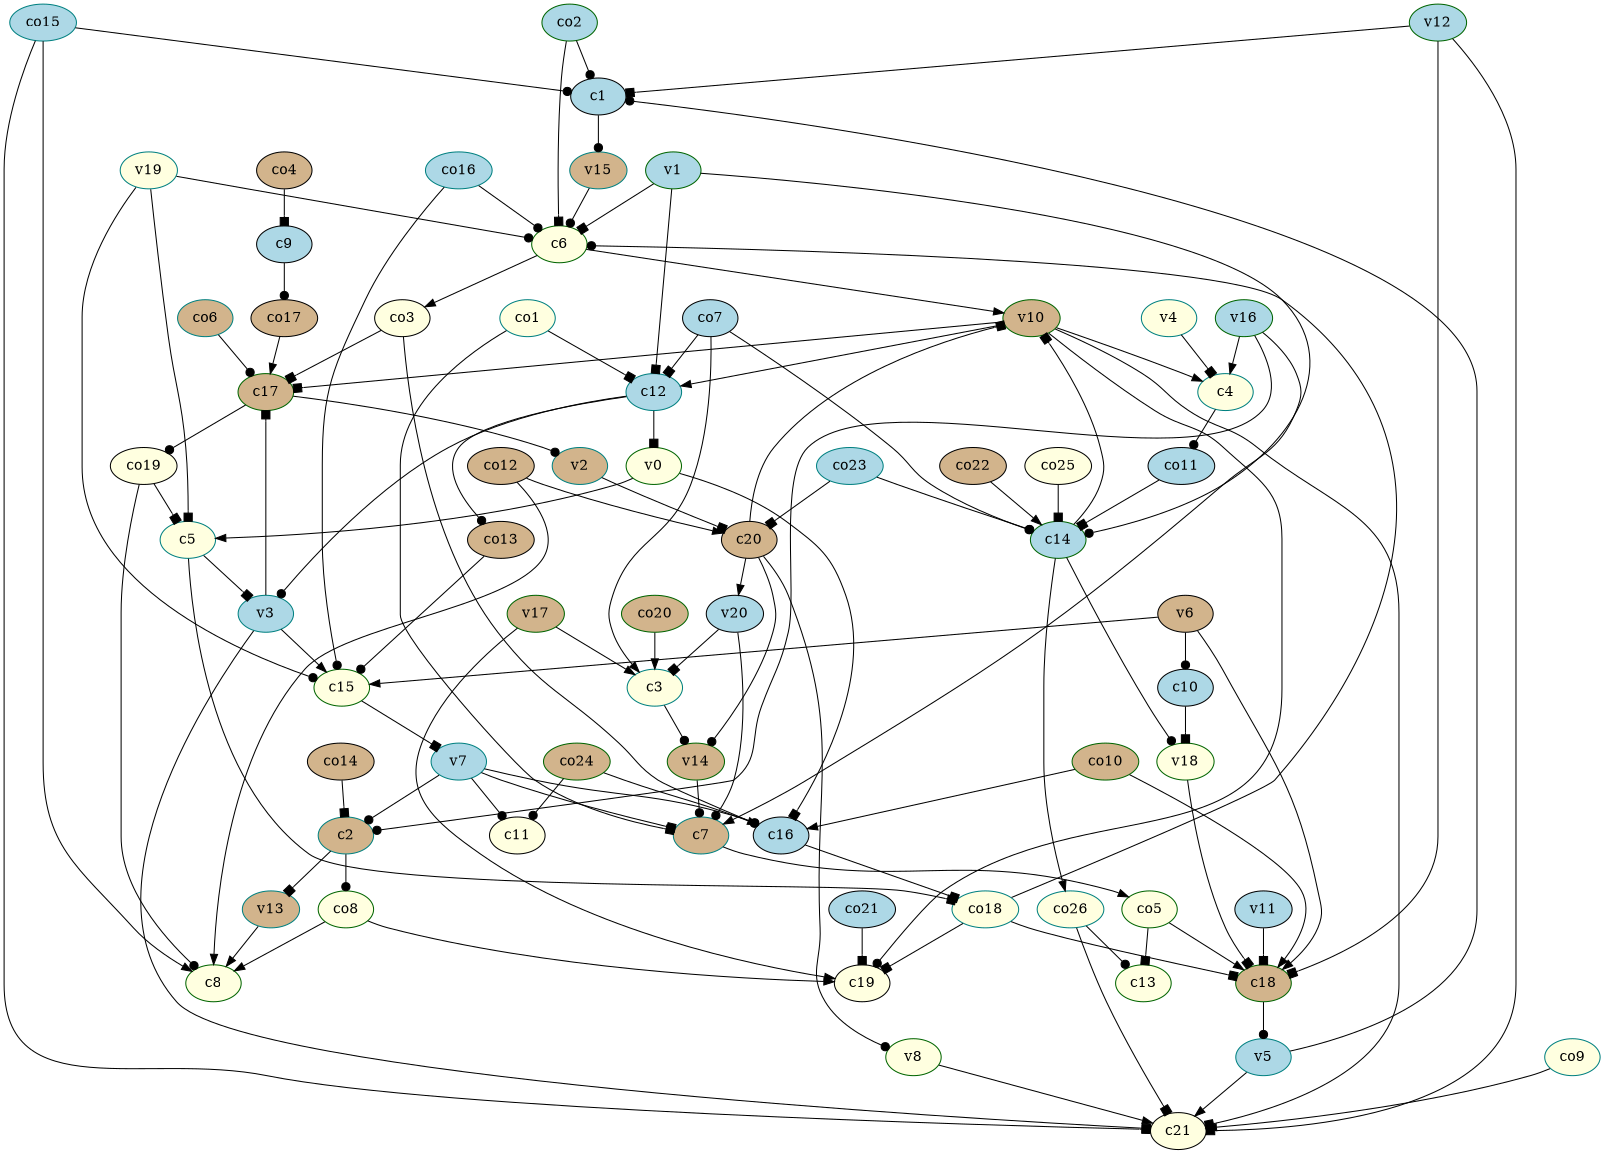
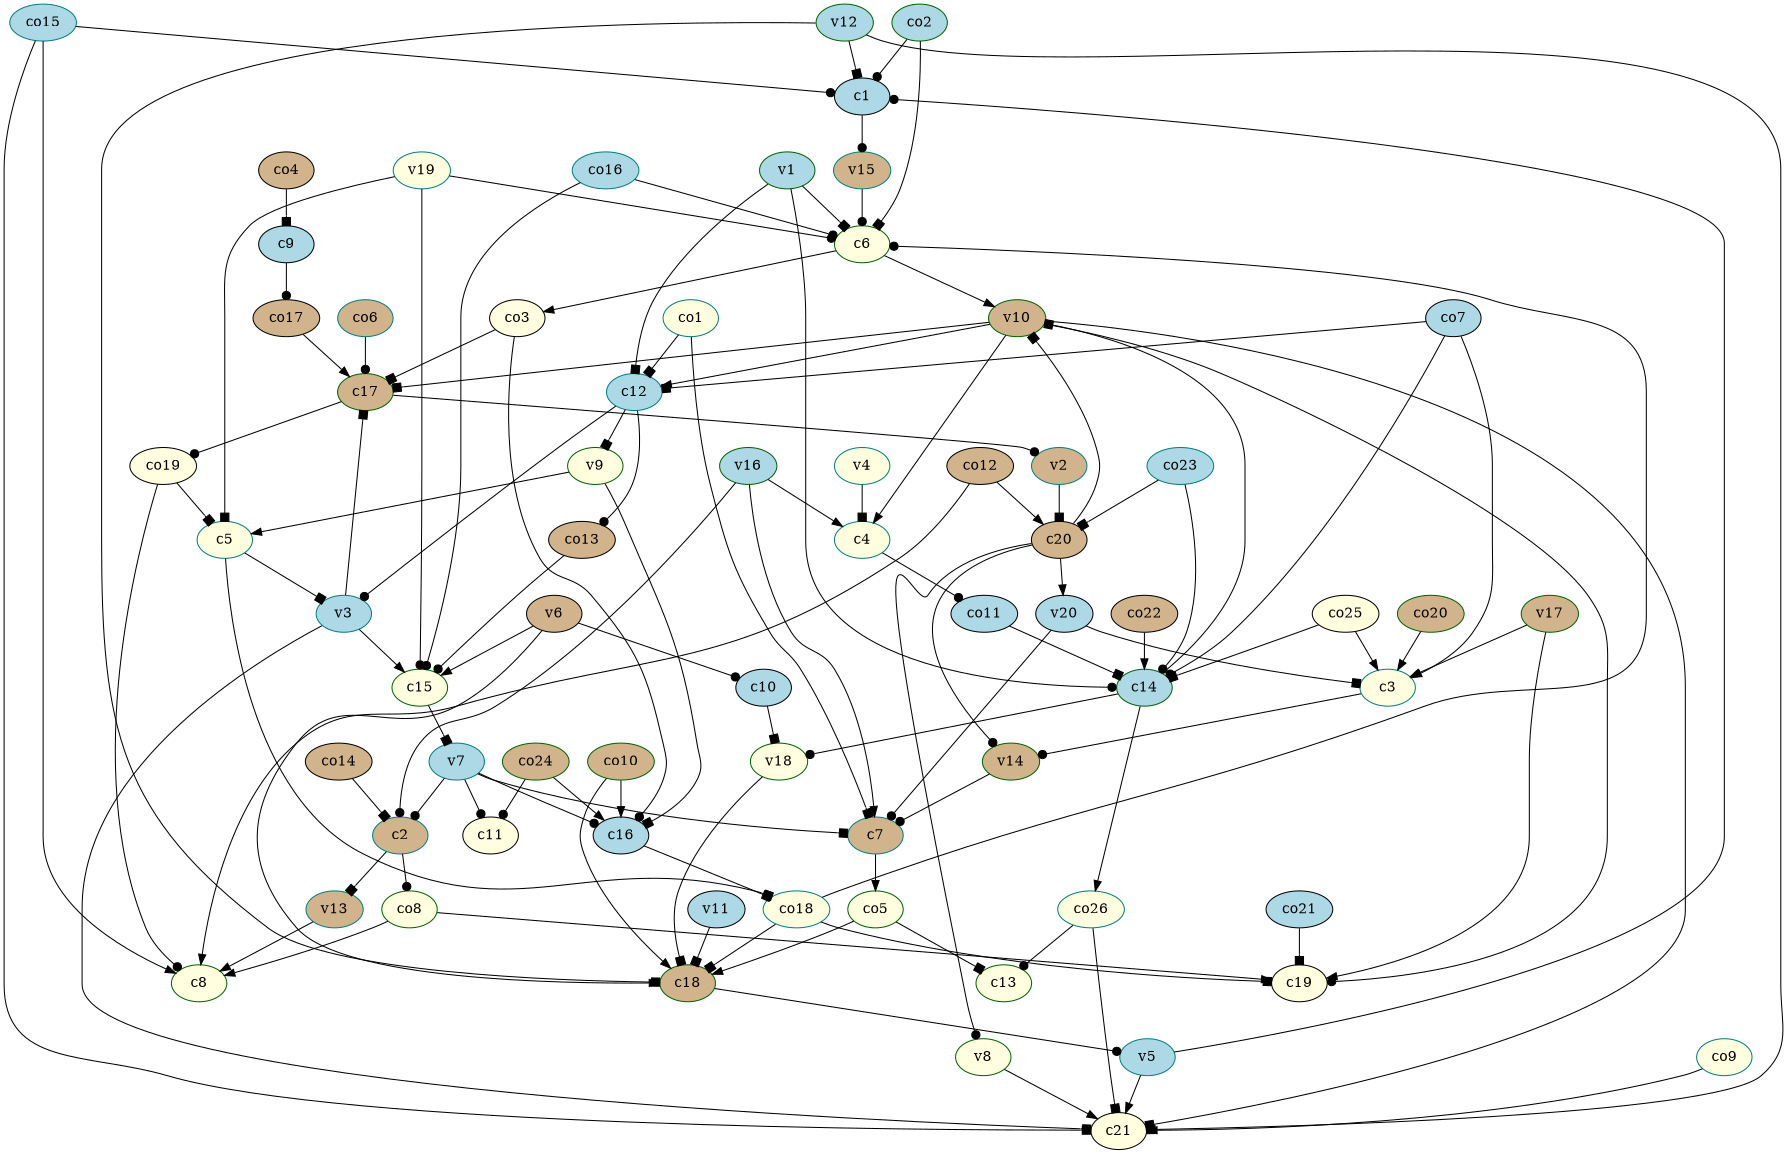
(654, 466) -> (595, 466)
none -> (1364, 646)
